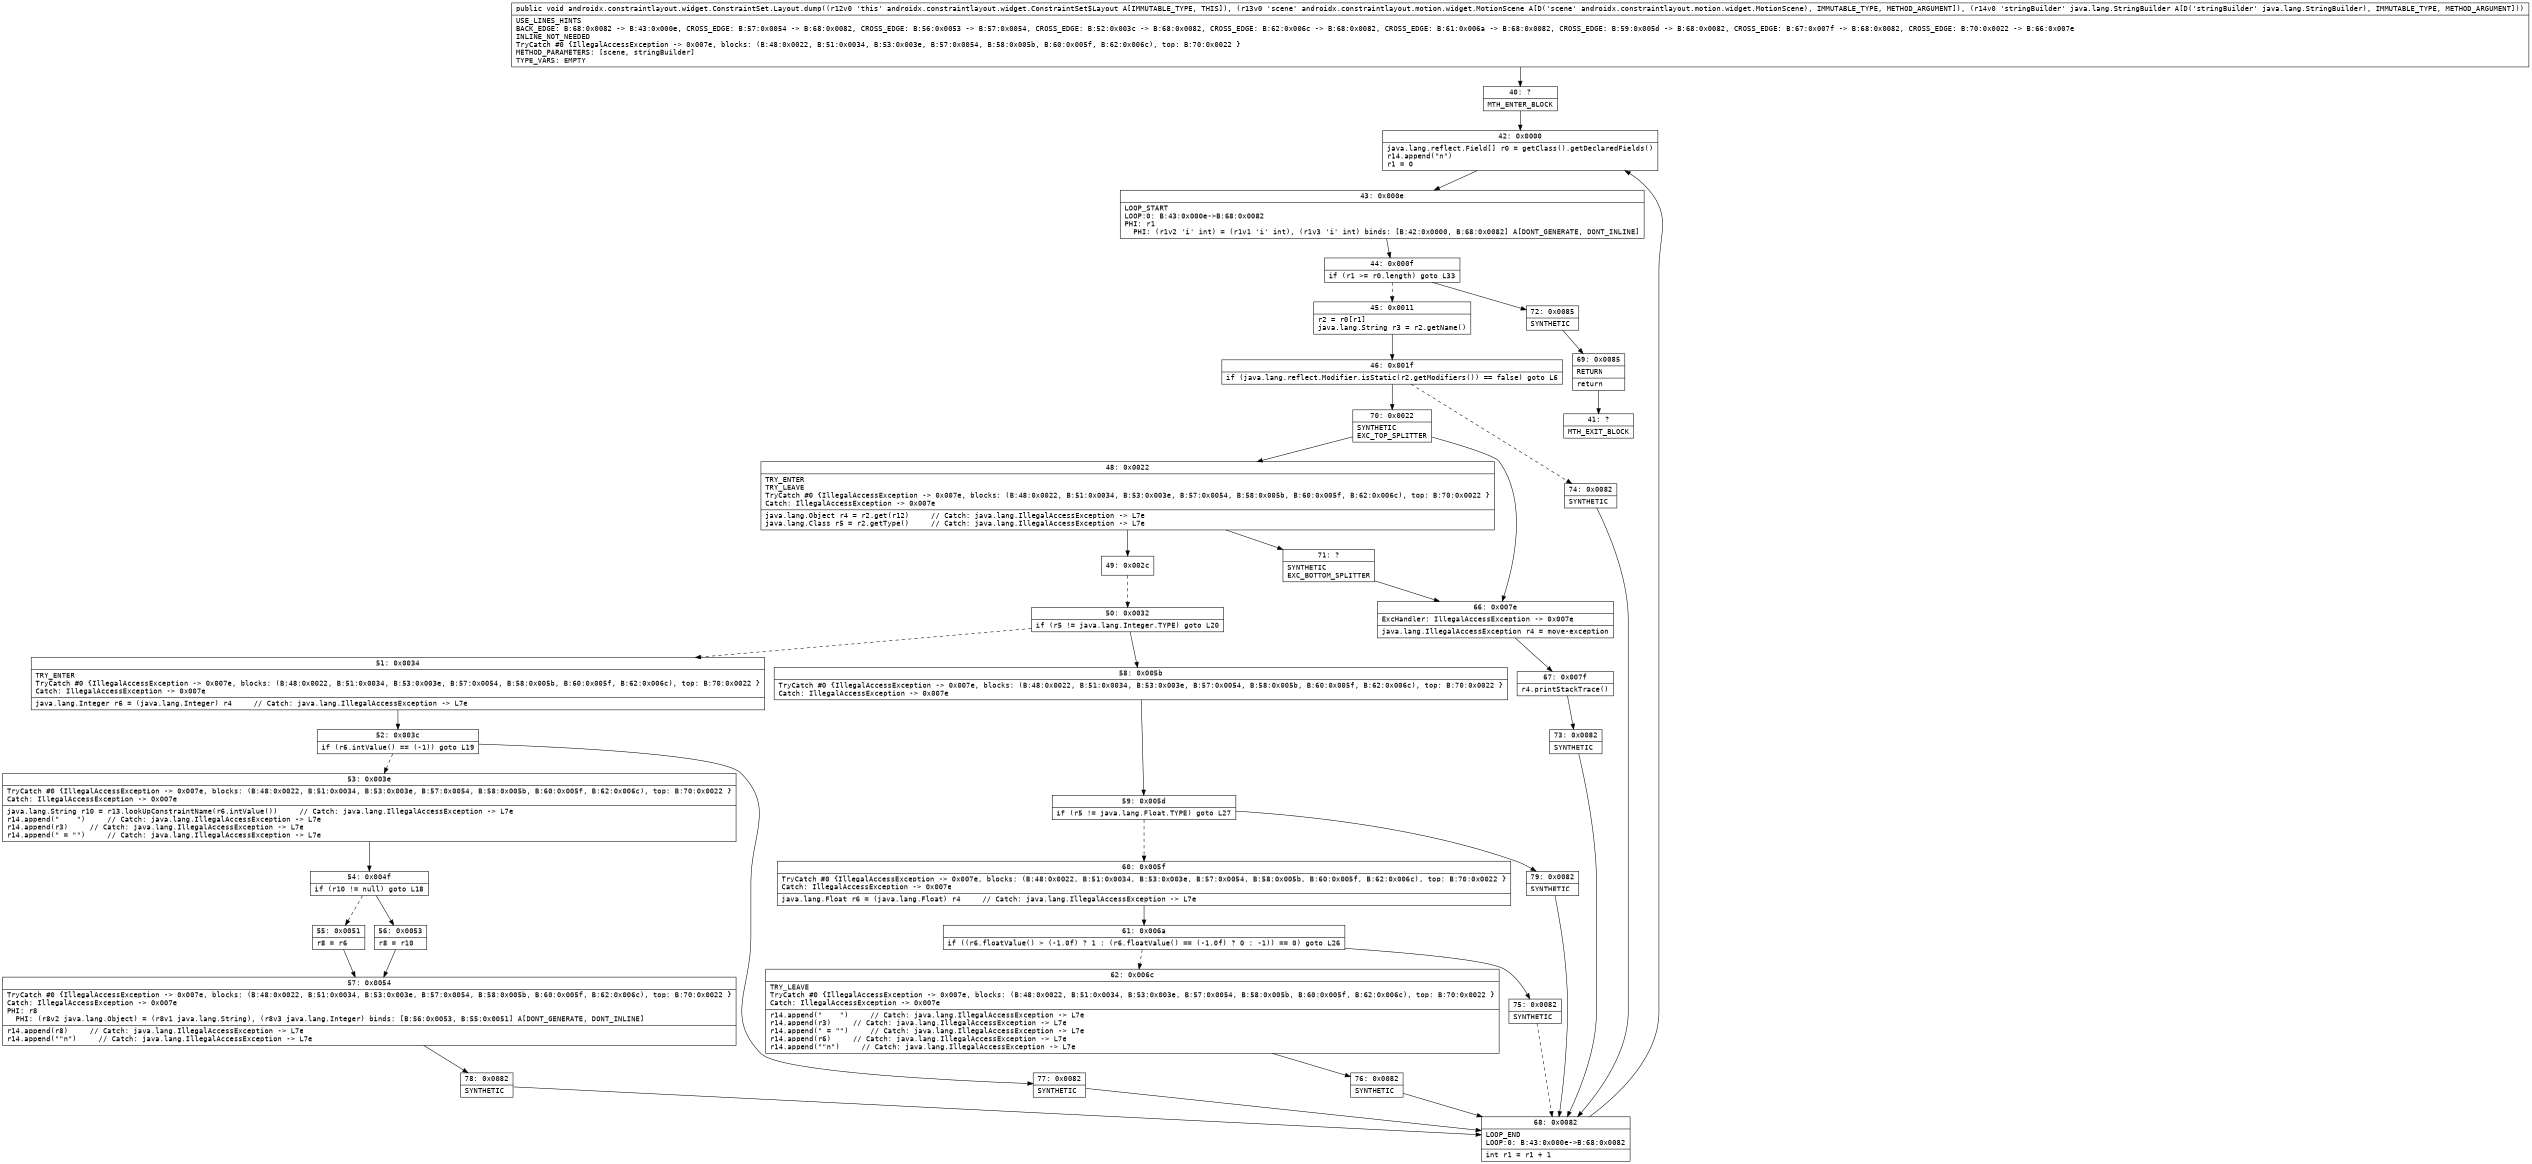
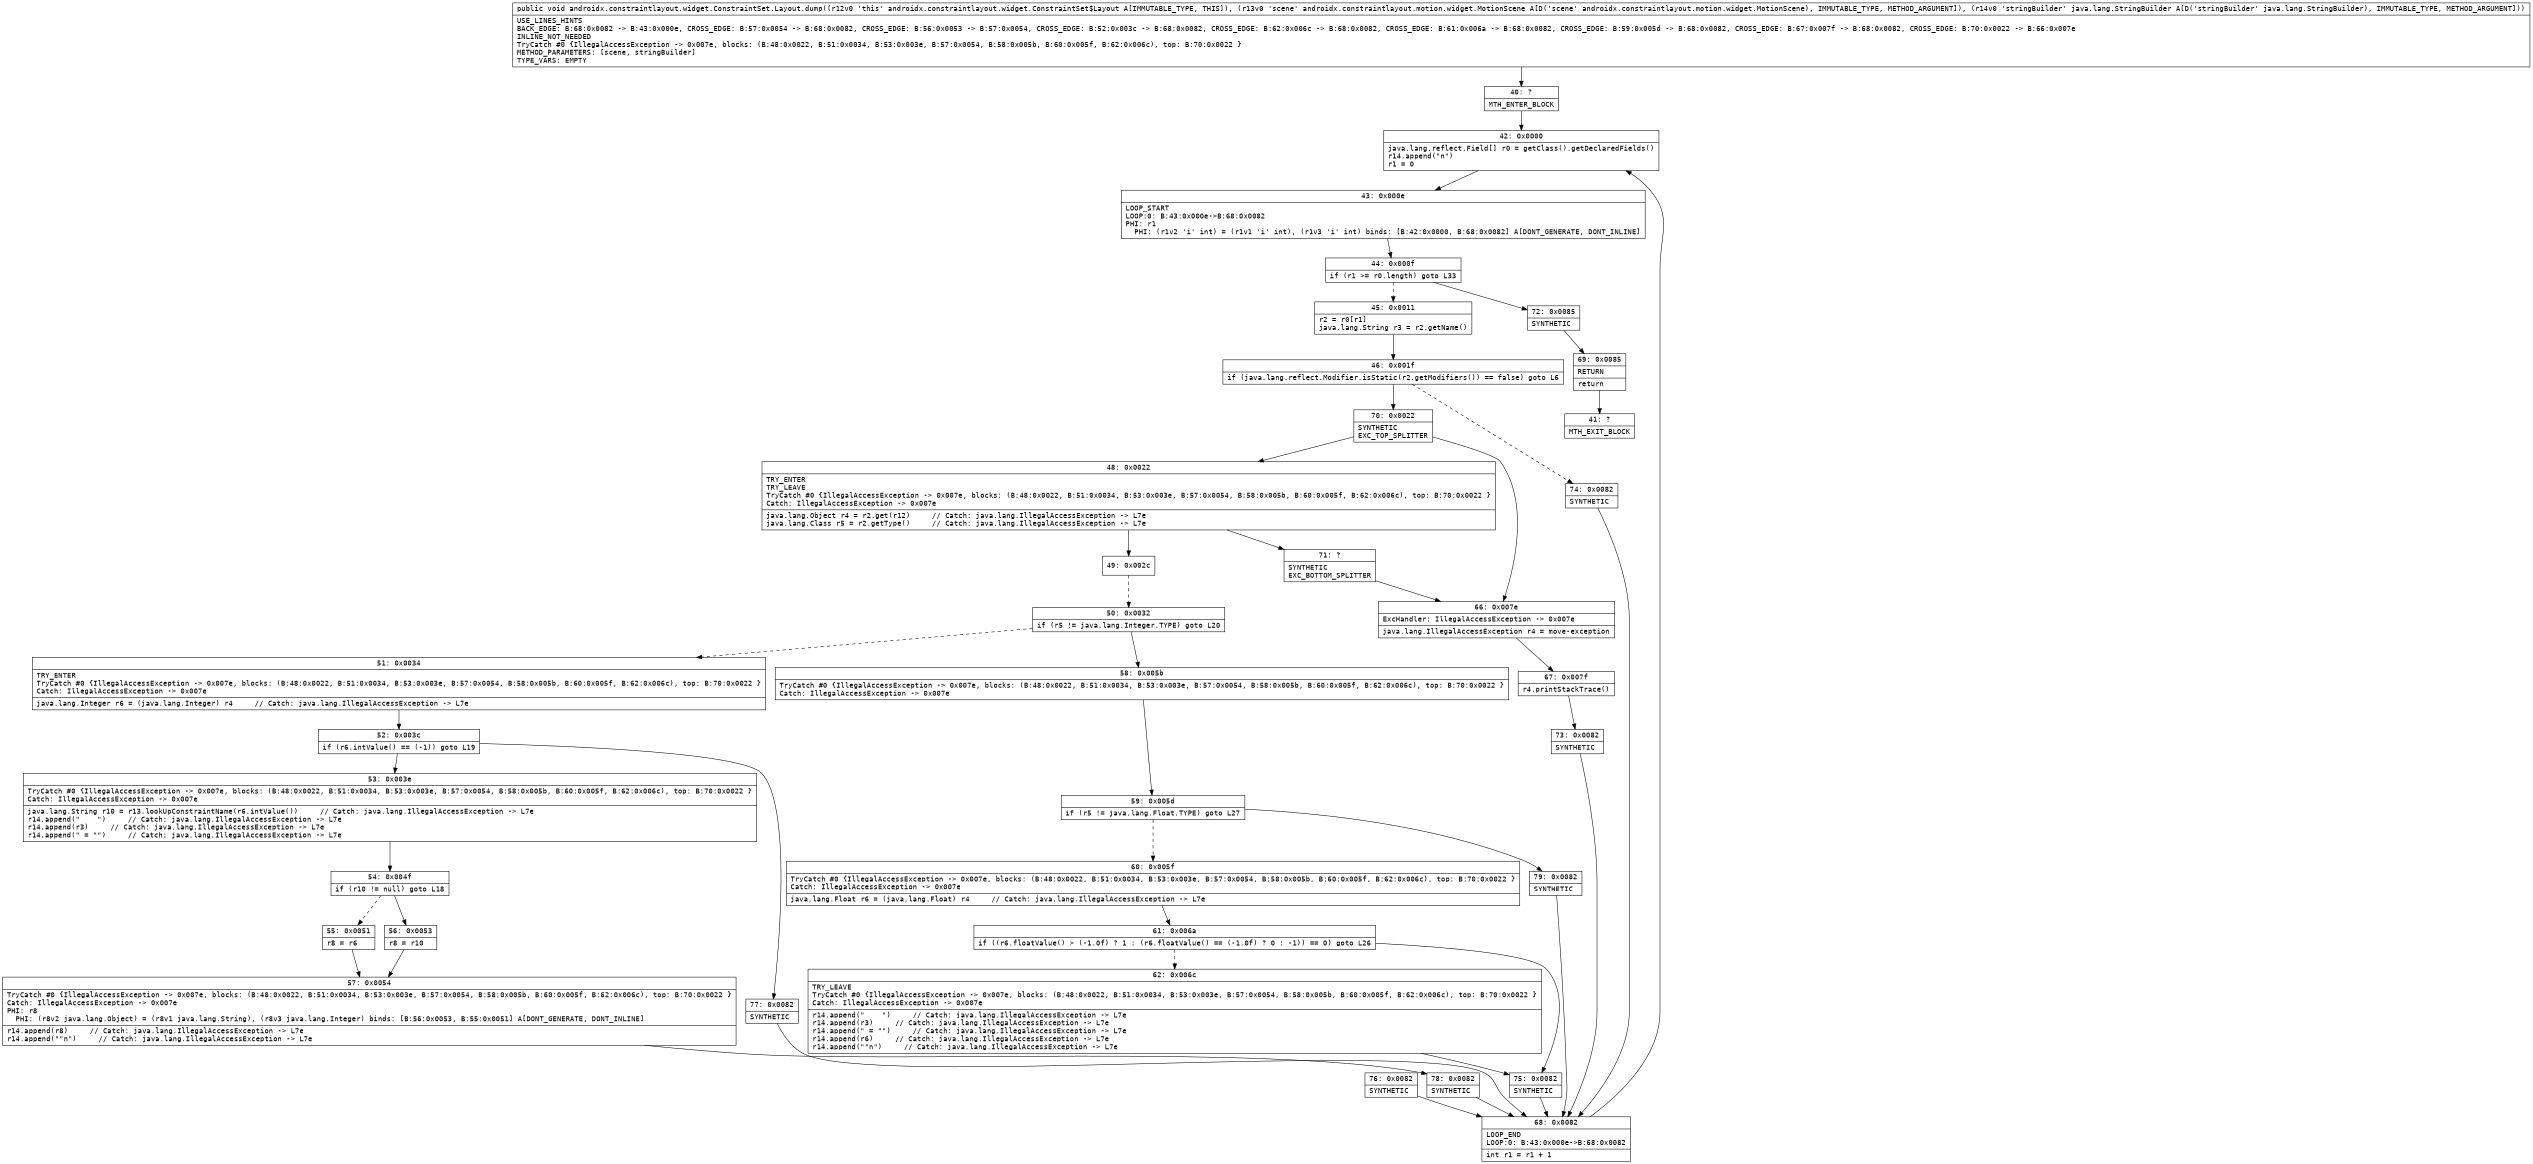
(390, 761) -> (396, 761)
(1309, 1064) -> (1463, 1063)
(1544, 1067) -> (1543, 1105)
